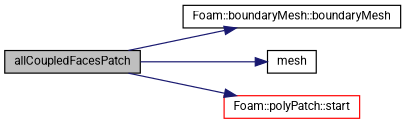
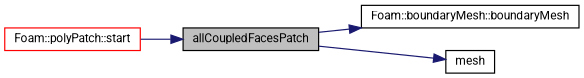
(176, 83) -> (156, 39)
